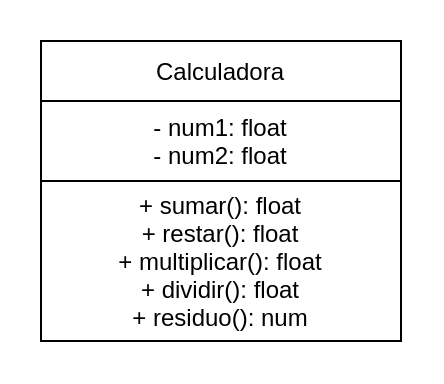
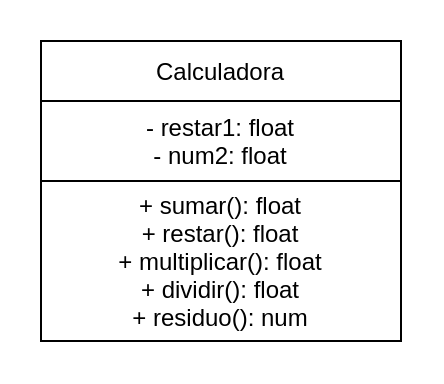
(220, 128) -> (220, 128)
